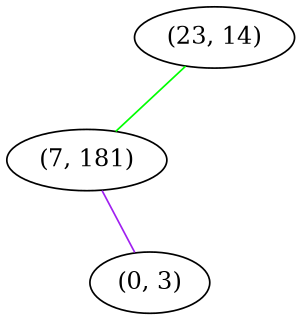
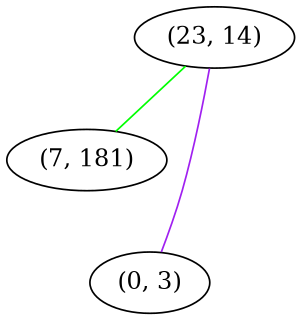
(118, 221) -> (190, 161)
